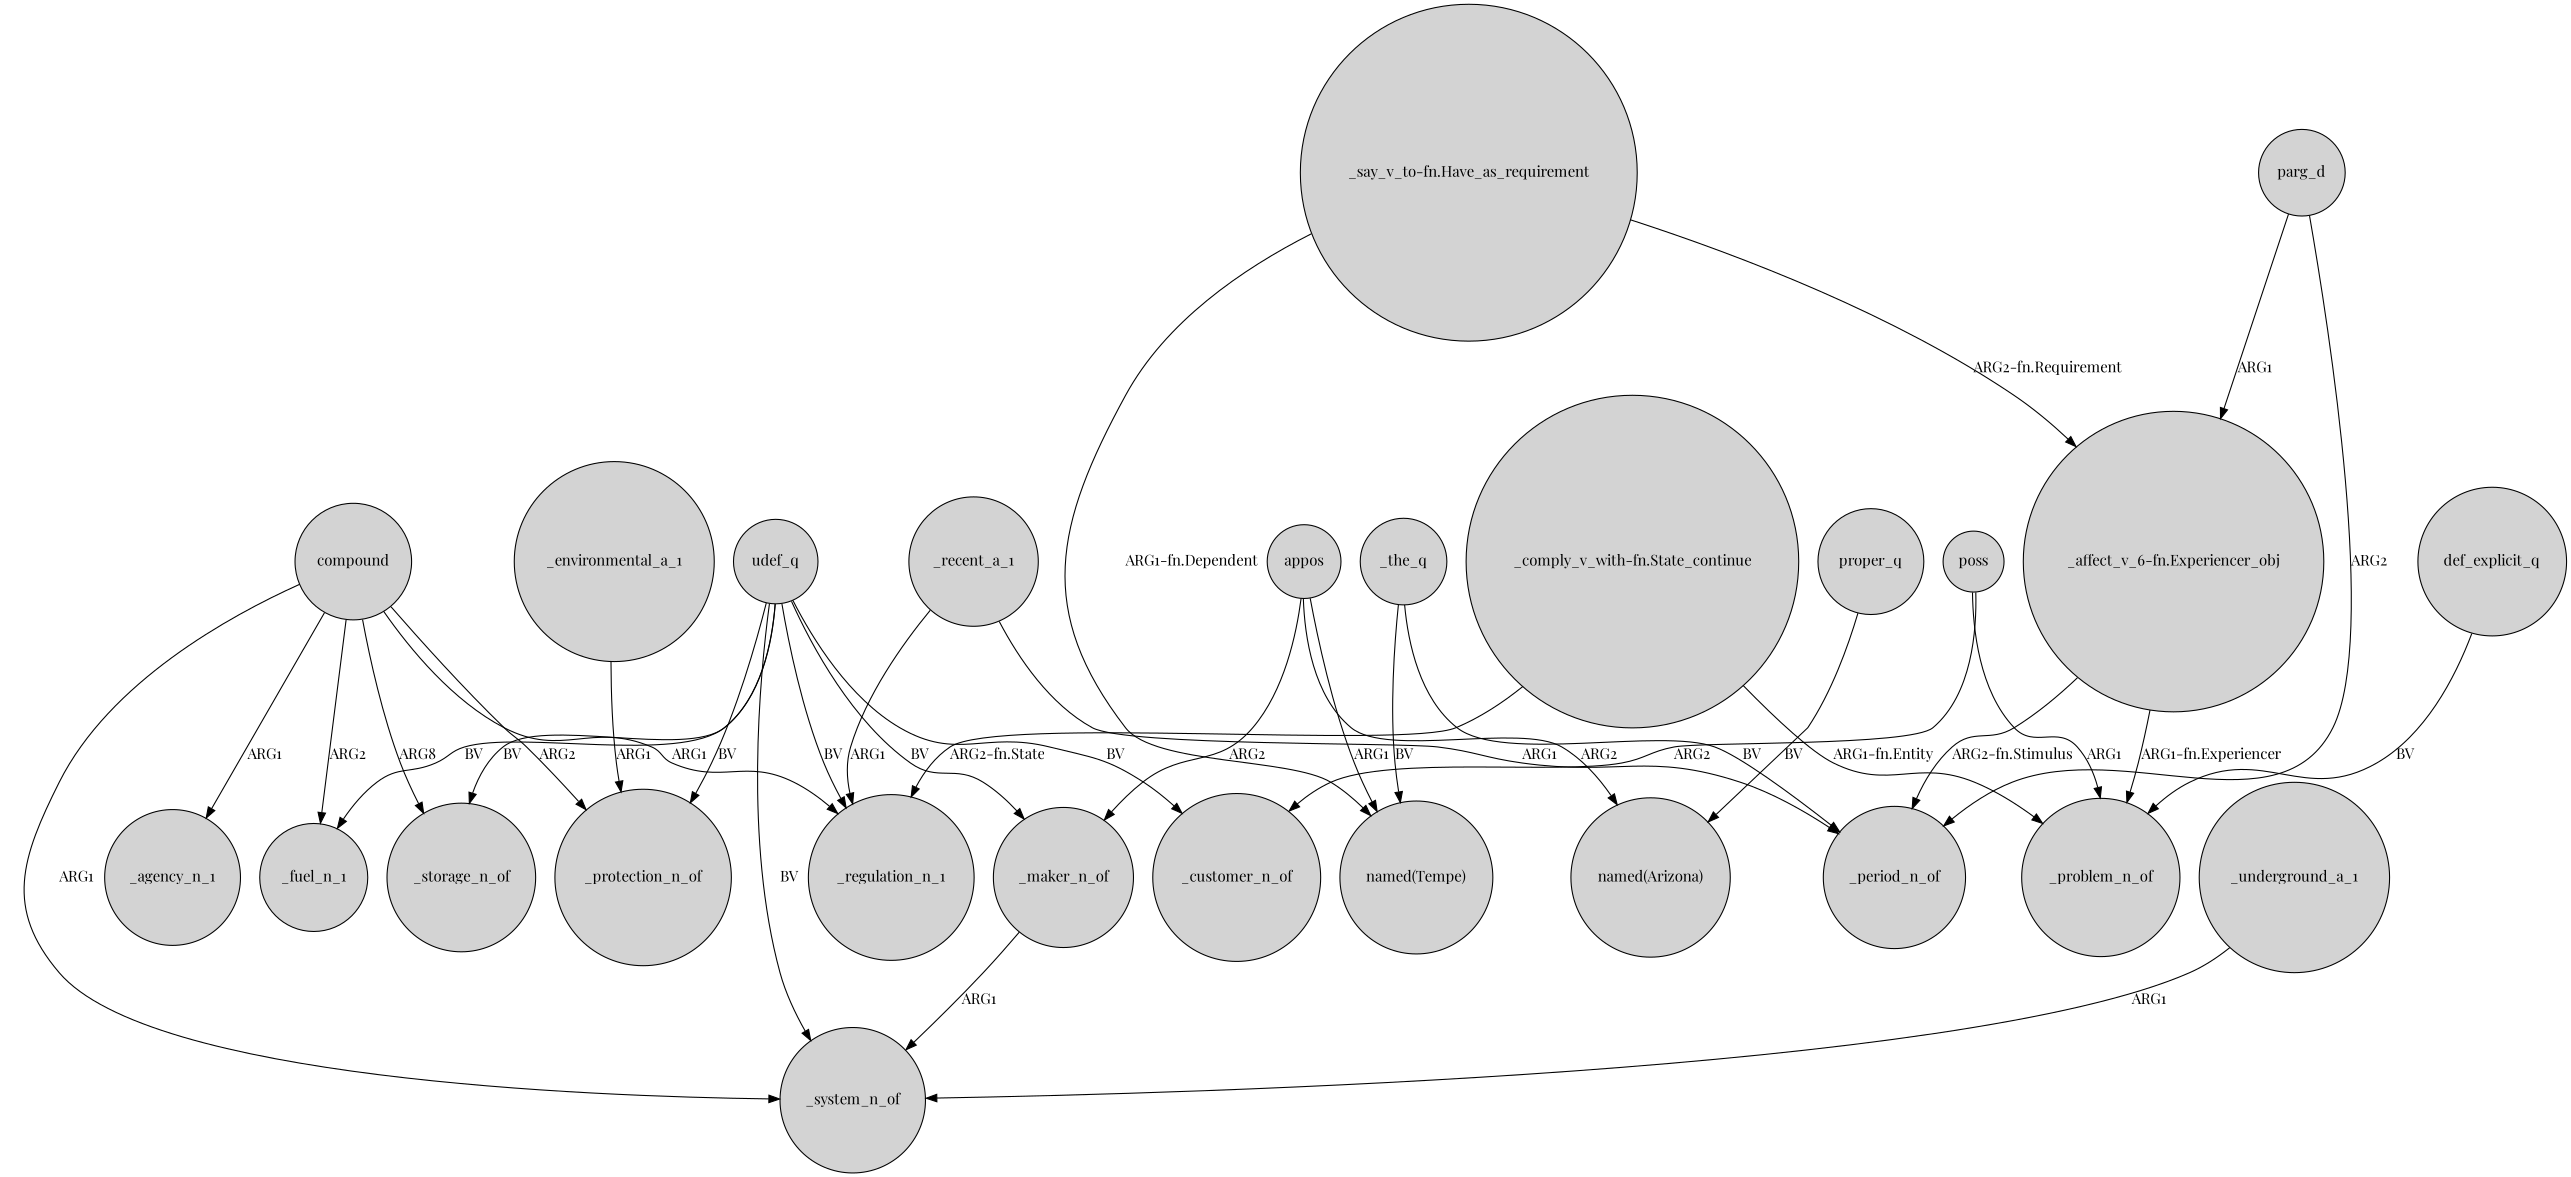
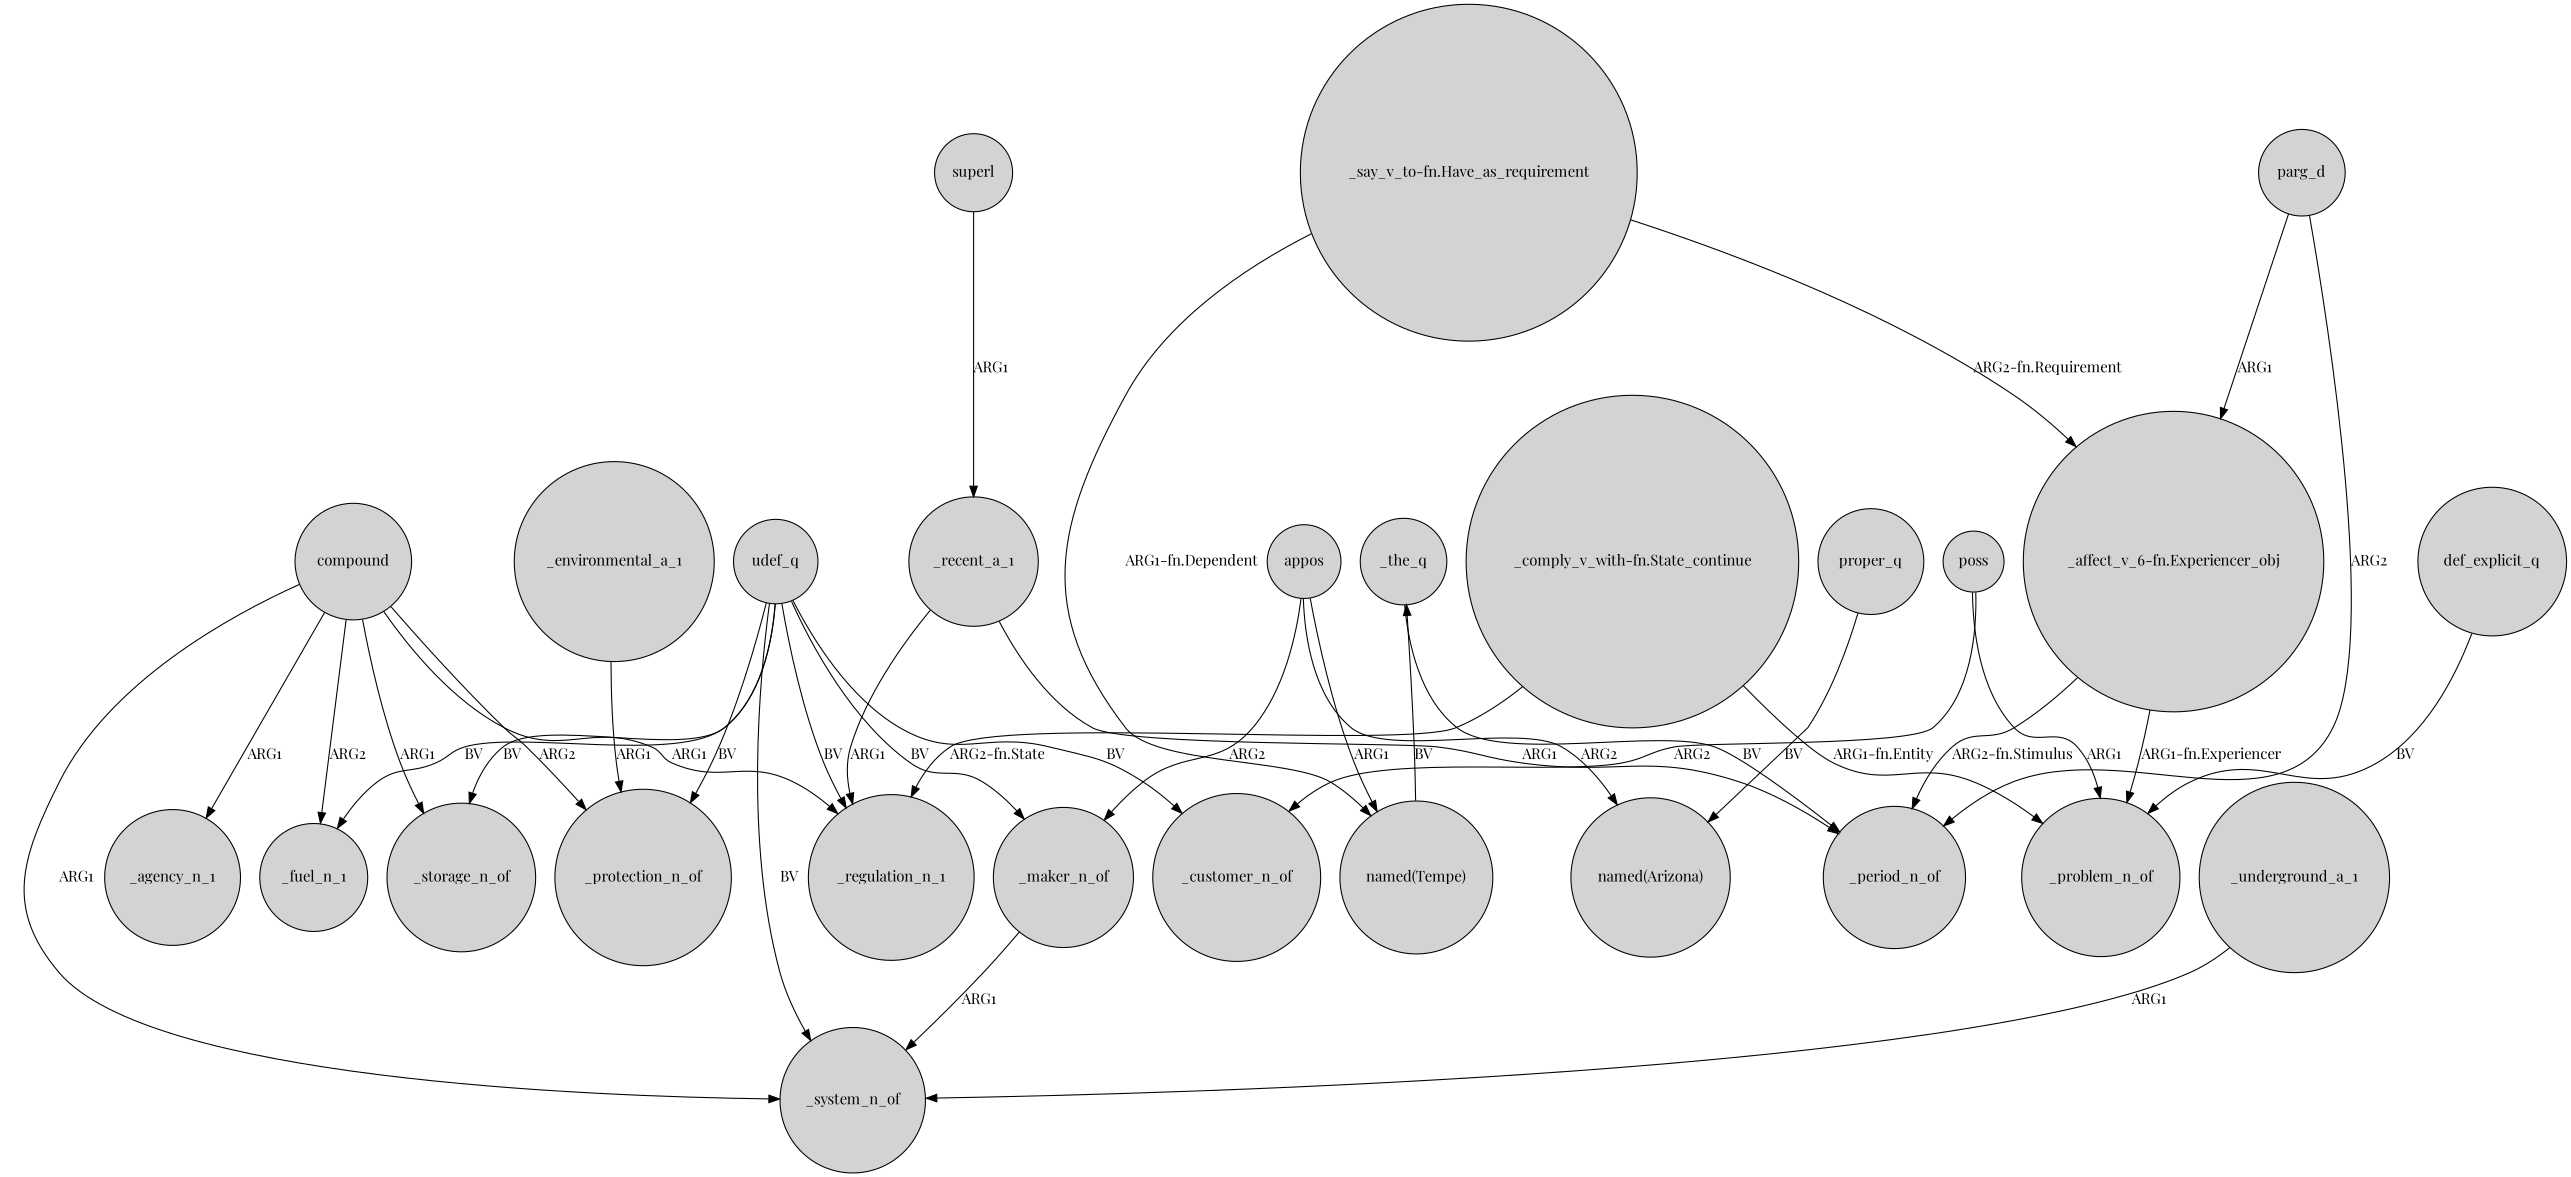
none -> (974, 173)
(1393, 698) -> (1412, 708)
(418, 755) -> (418, 755)
